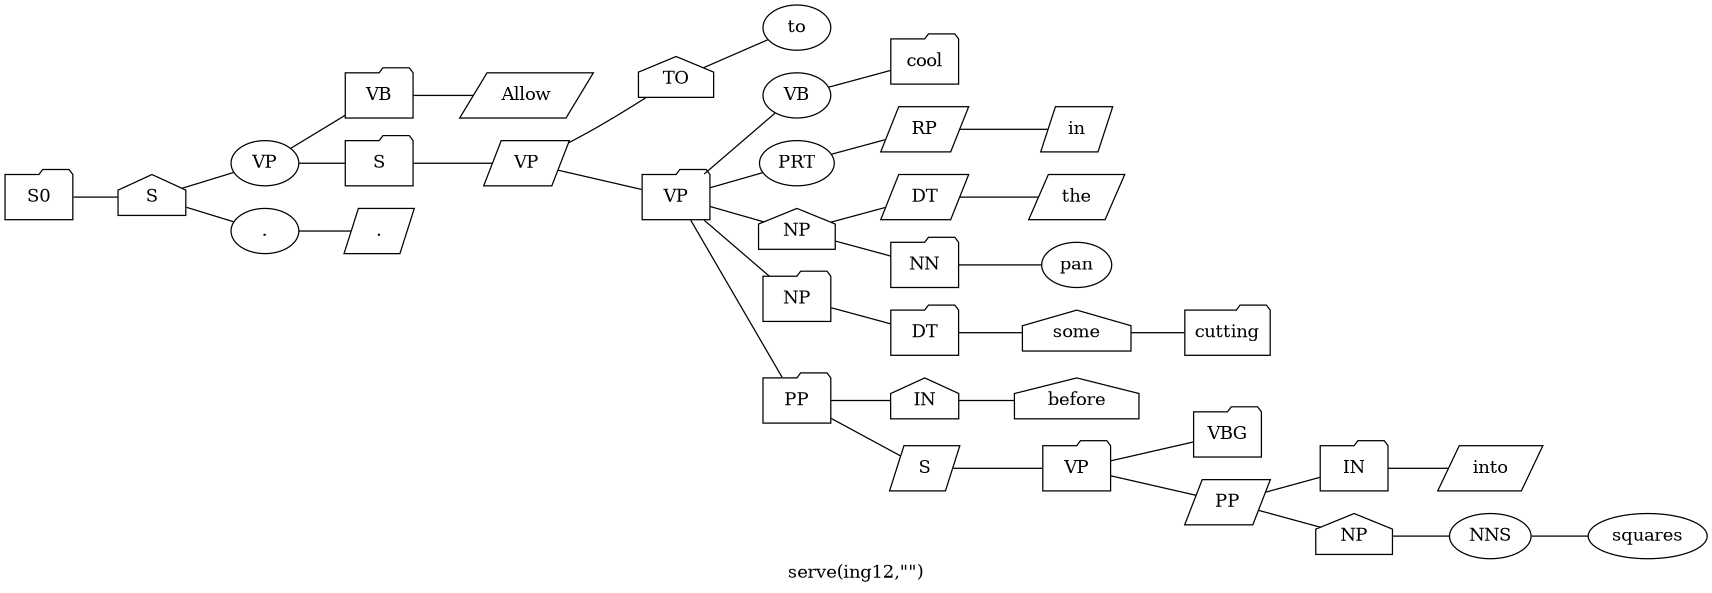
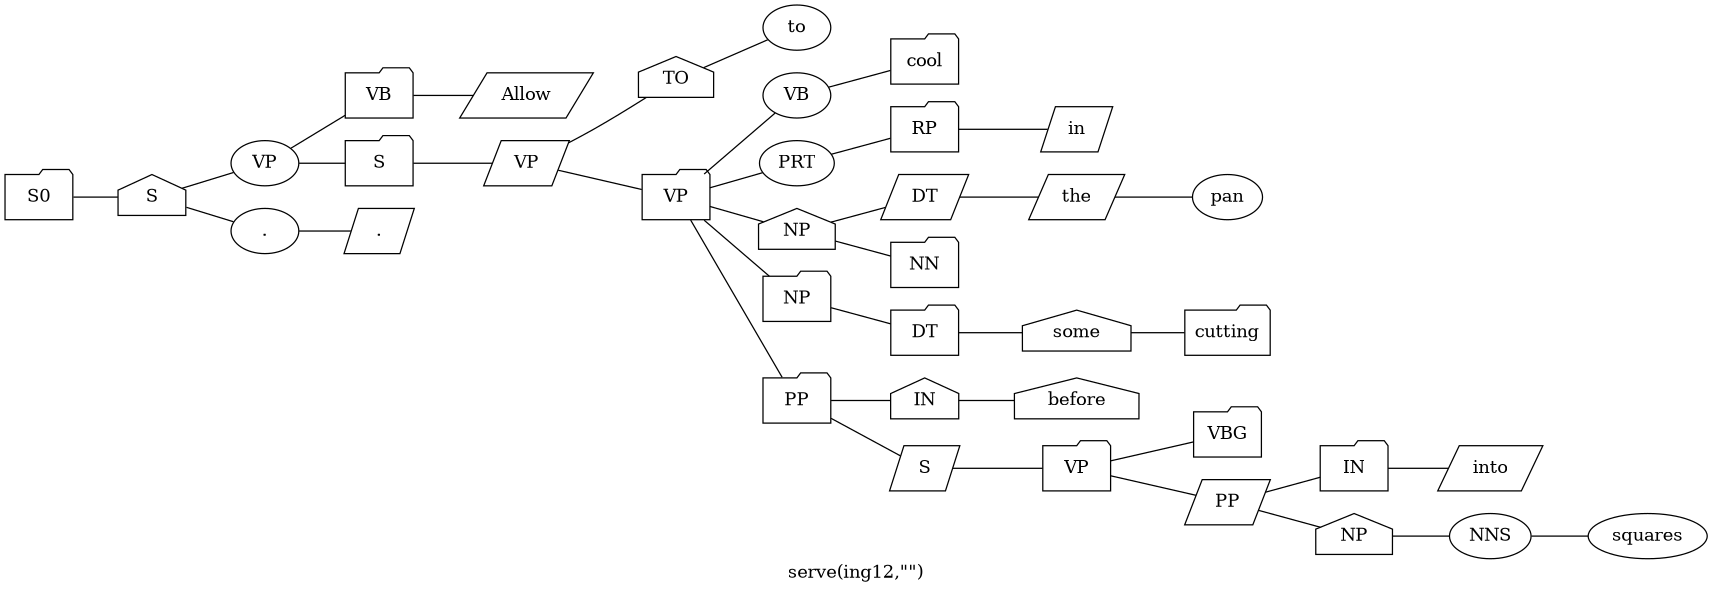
(925, 129) -> (925, 129)
(1000, 265) -> (1154, 197)
